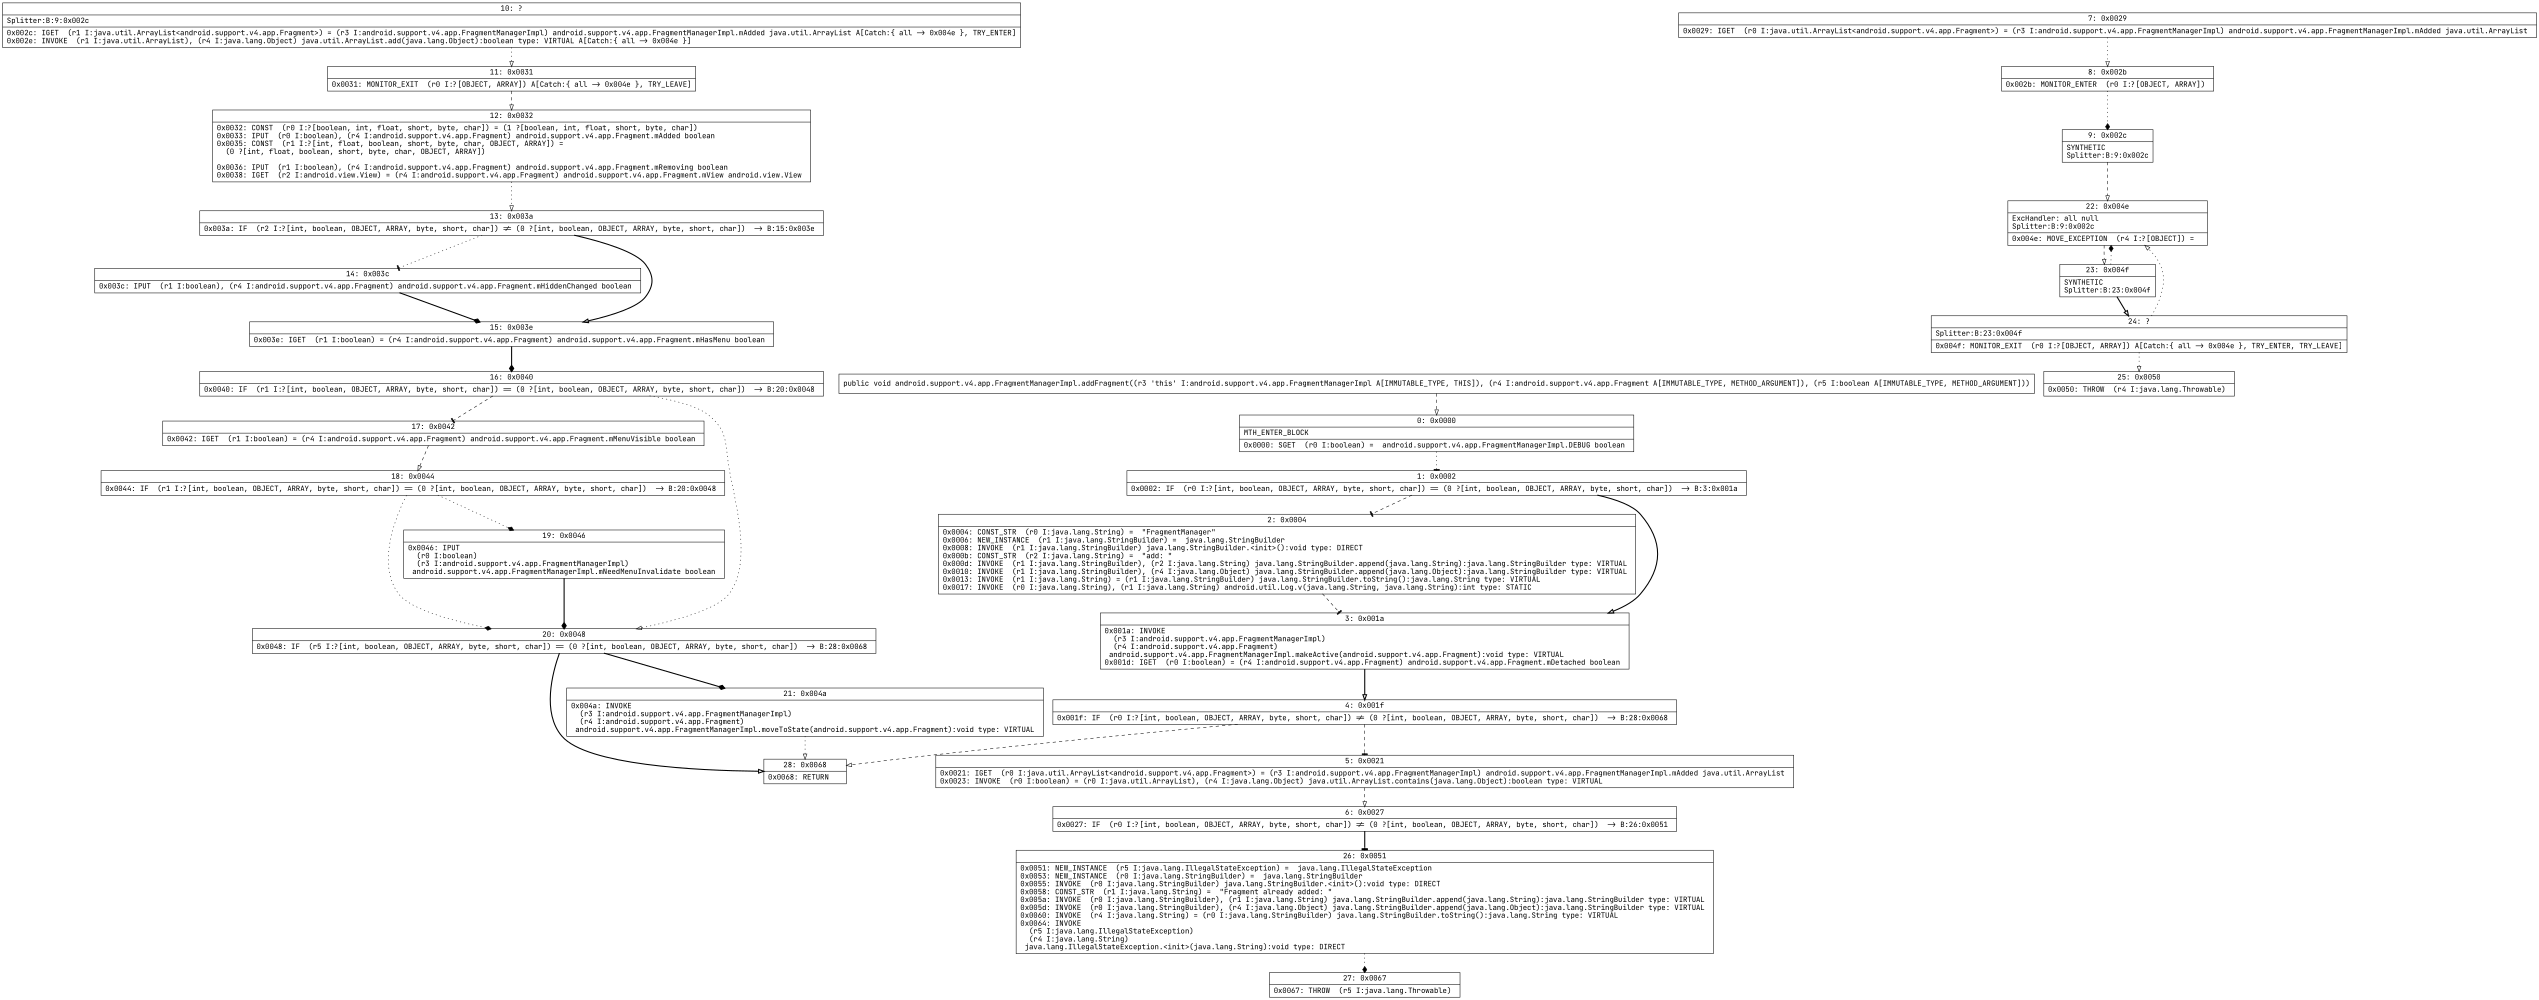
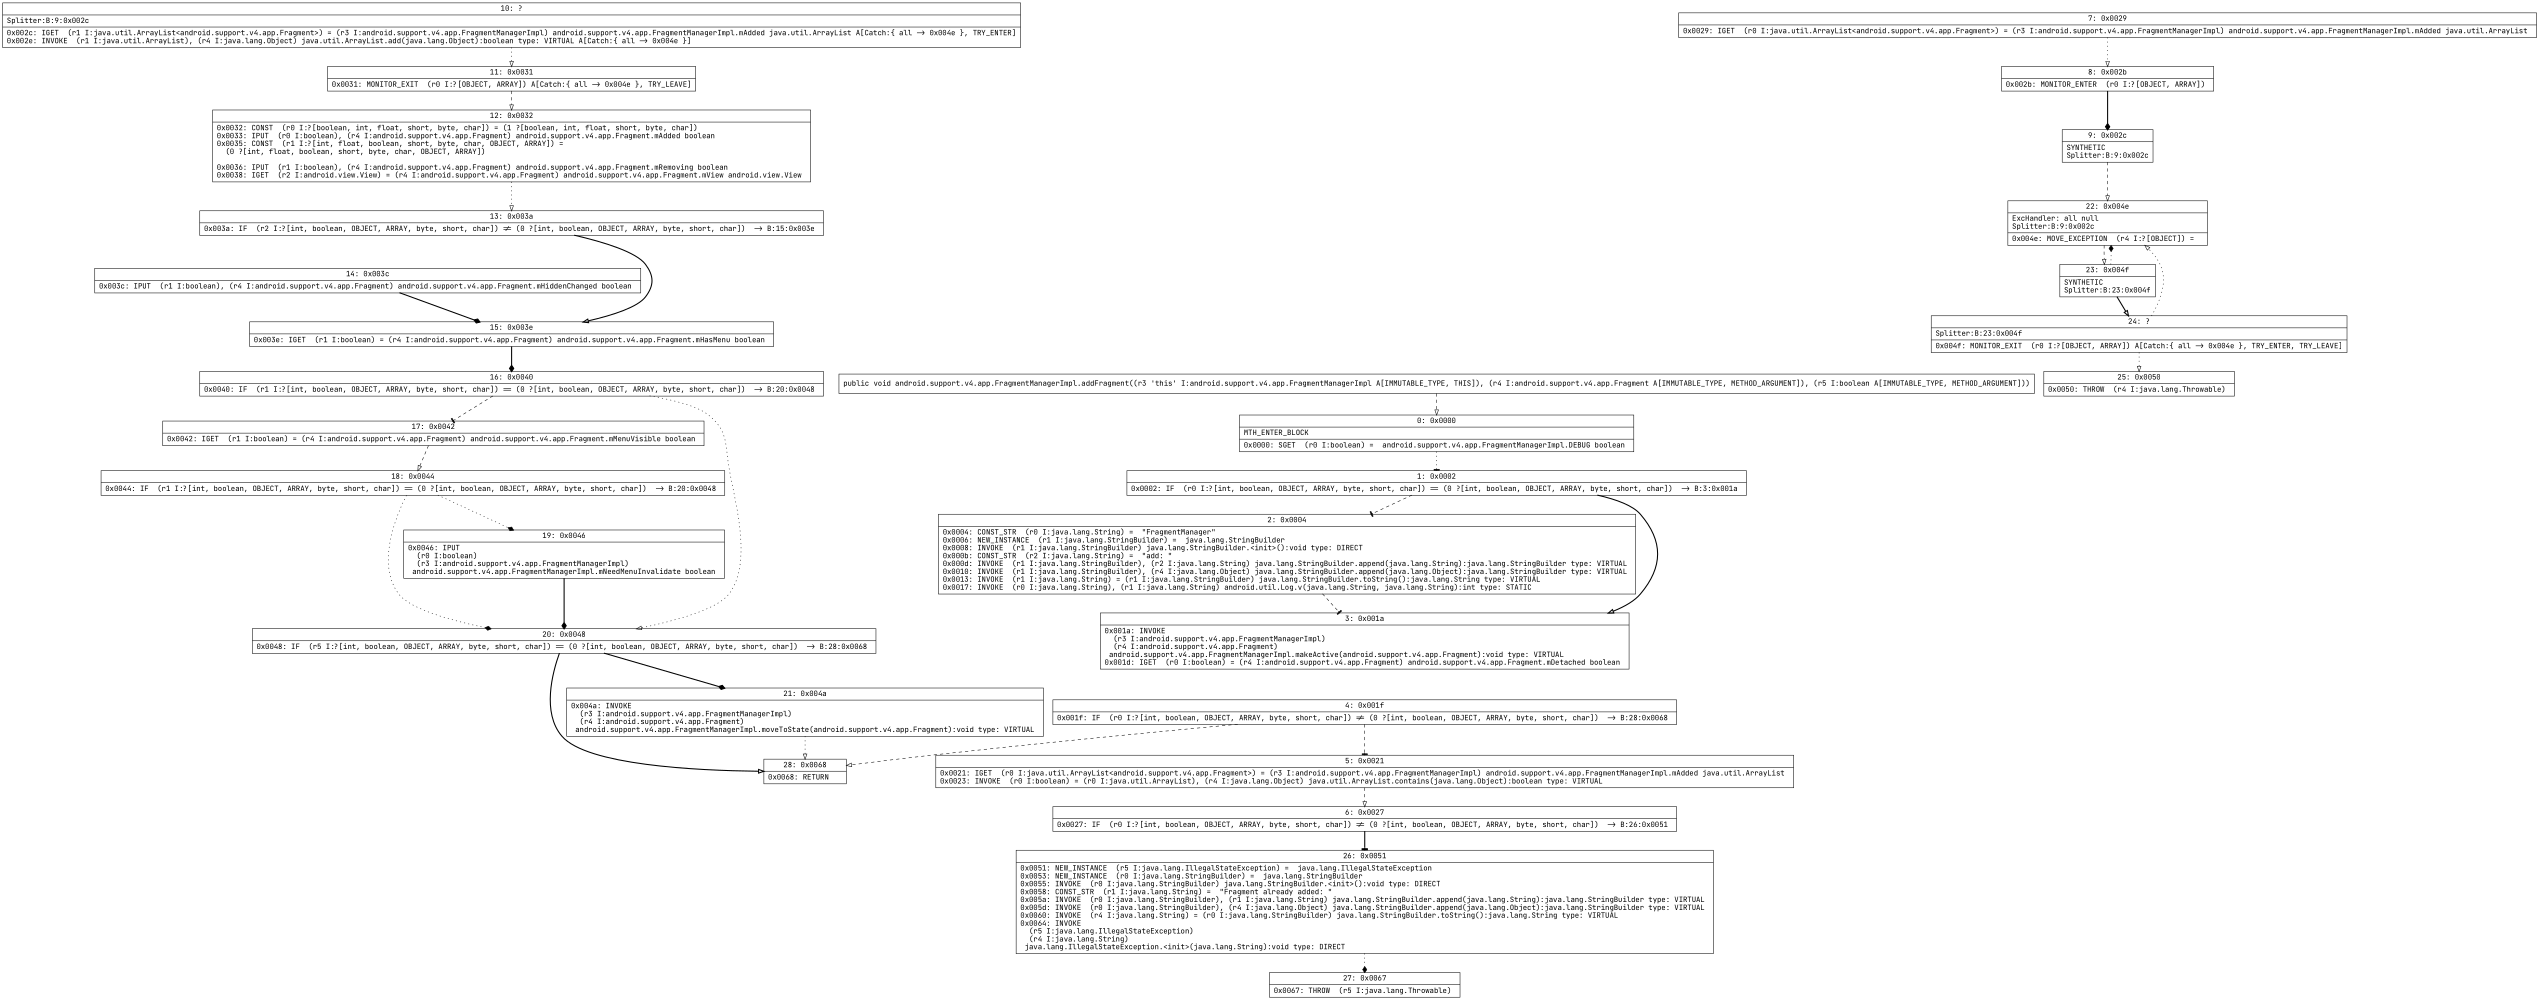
(2108, 107) -> (2108, 107)
(441, 251) -> none
(1365, 682) -> none
